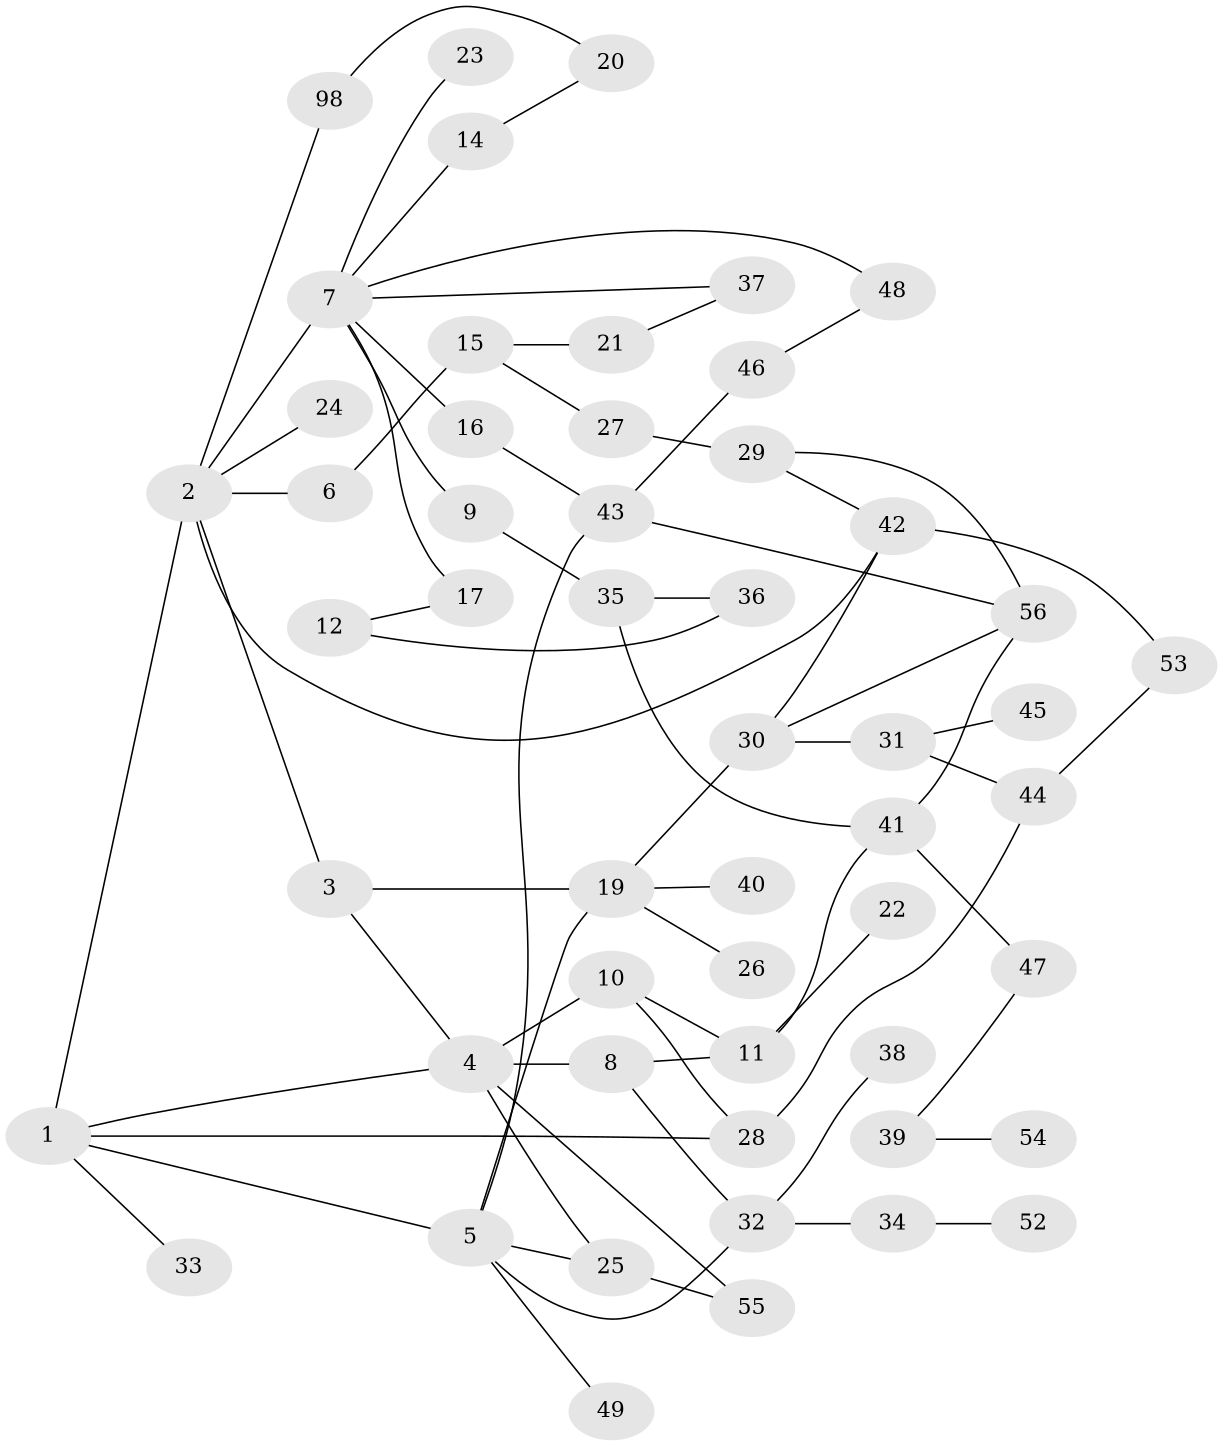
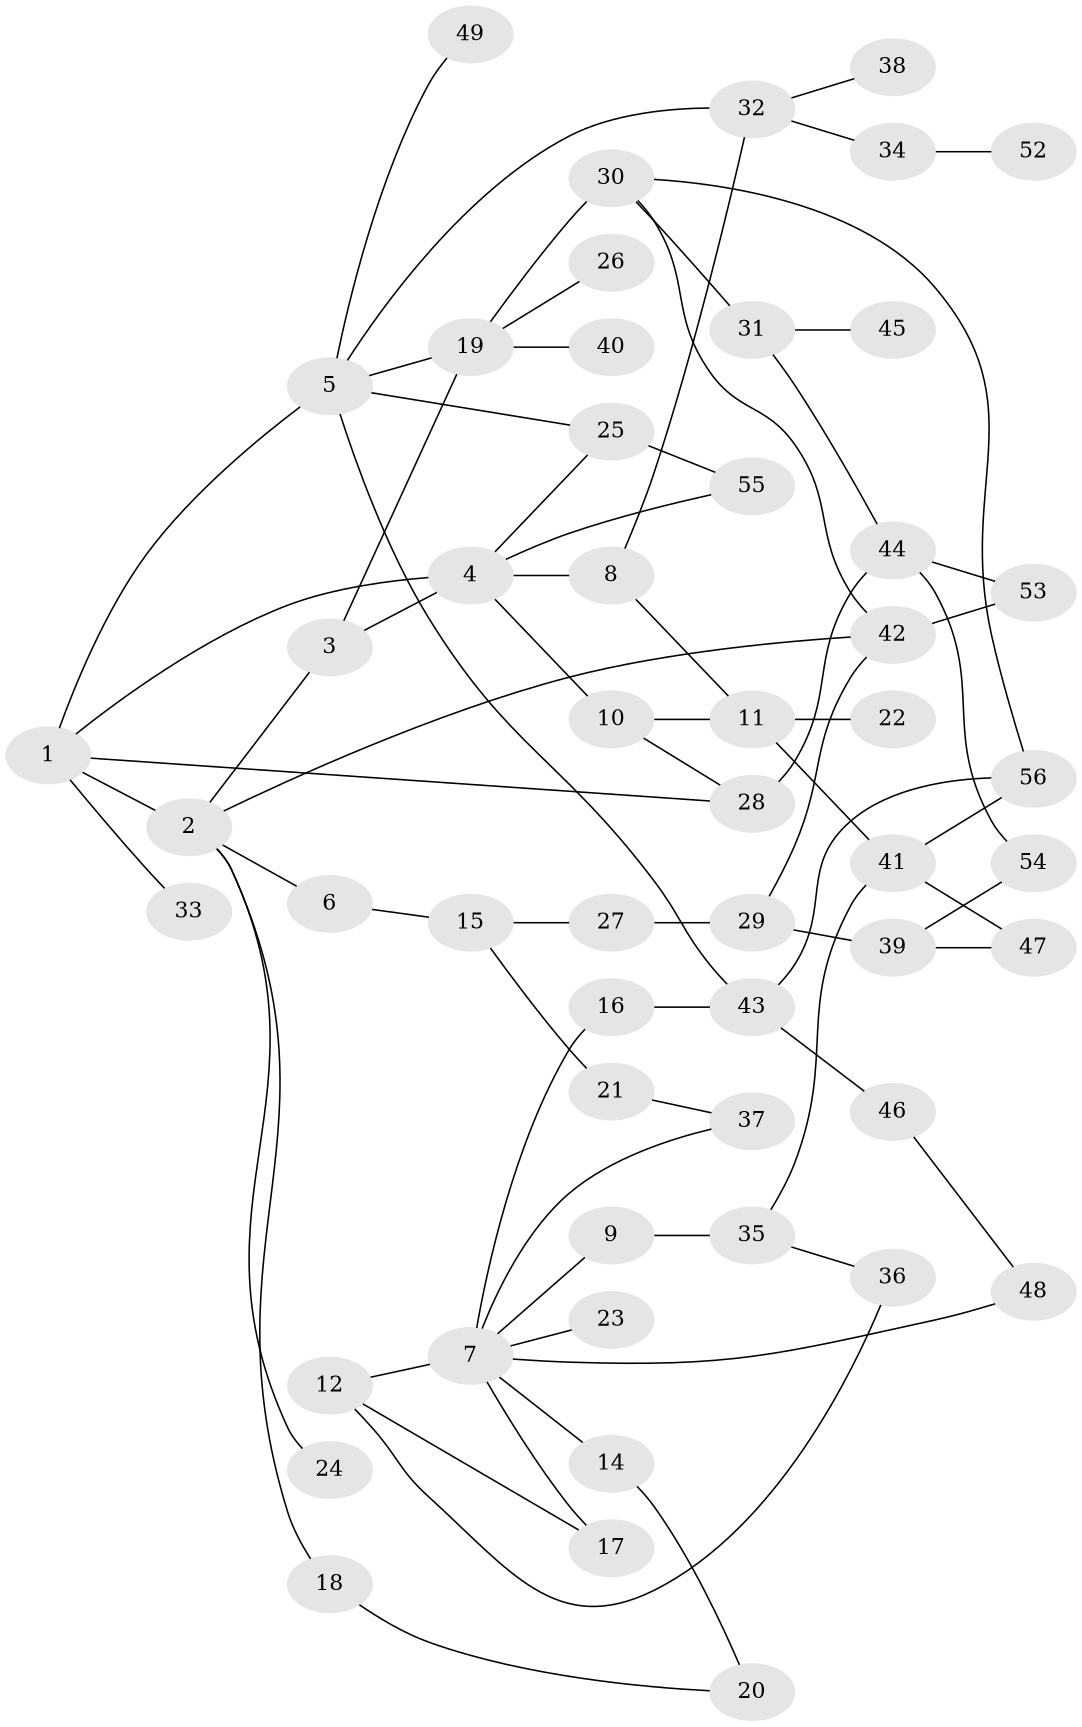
(330, 101) -> (330, 1584)
(260, 396) -> (400, 1371)
(931, 482) -> (823, 935)
none -> (963, 707)
